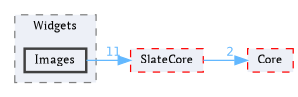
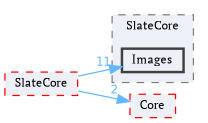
(55, 26) -> (153, 26)
(104, 60) -> (94, 73)
